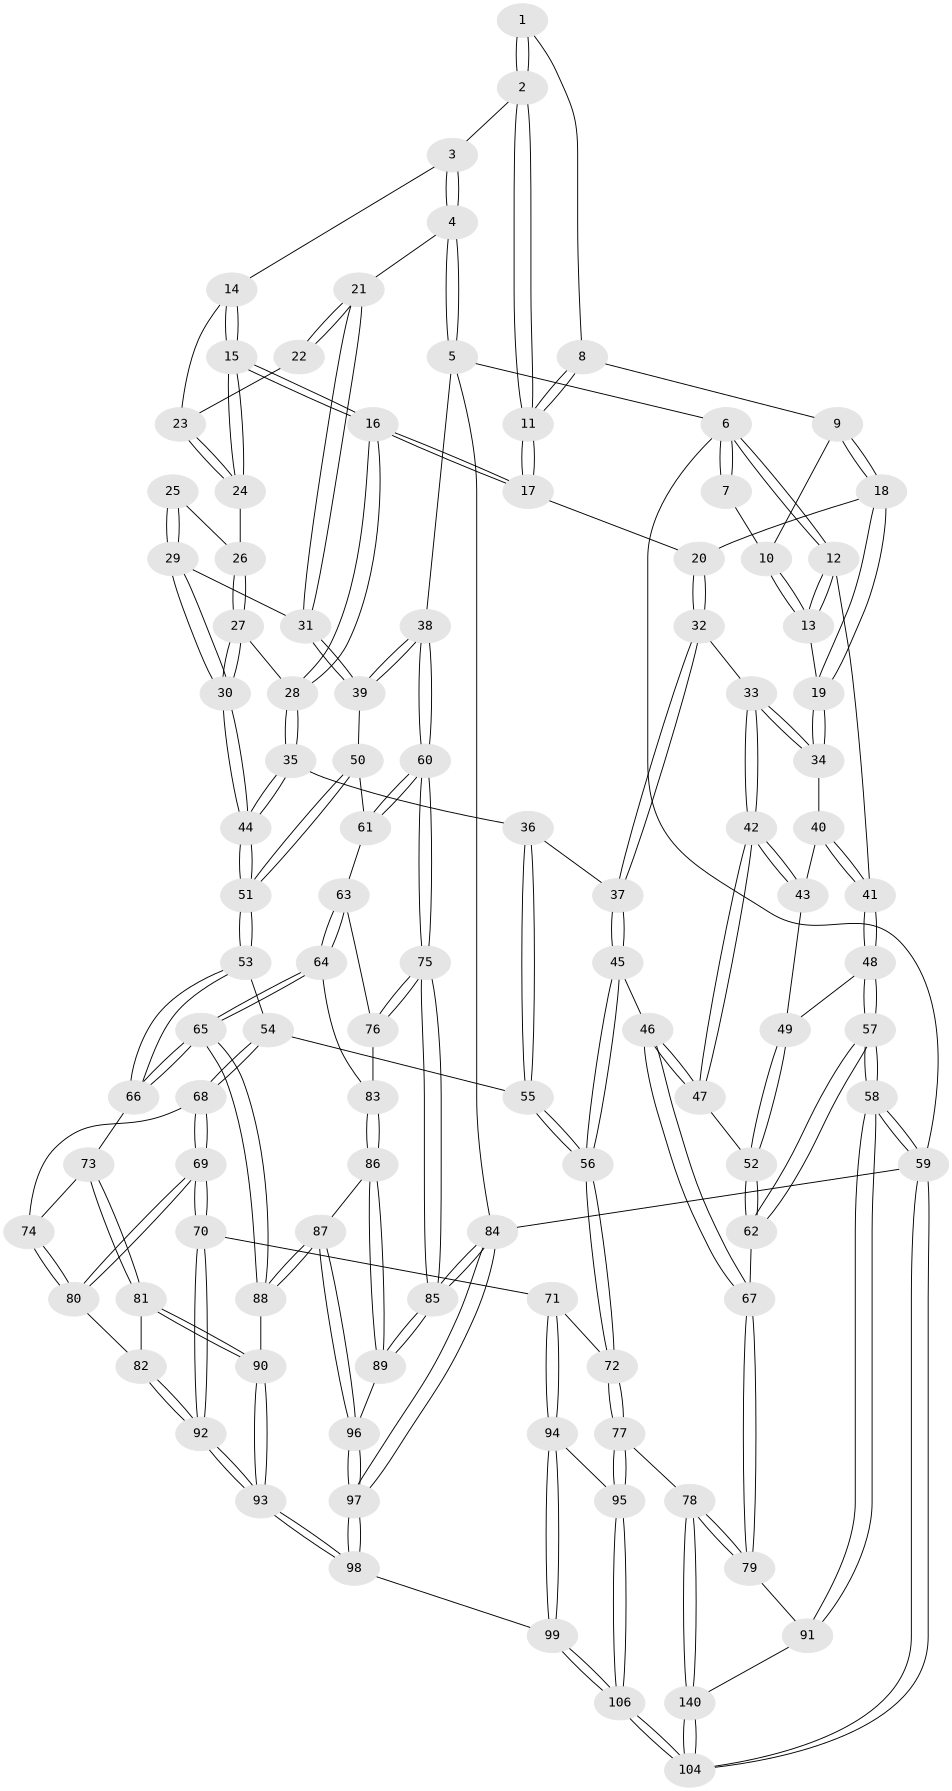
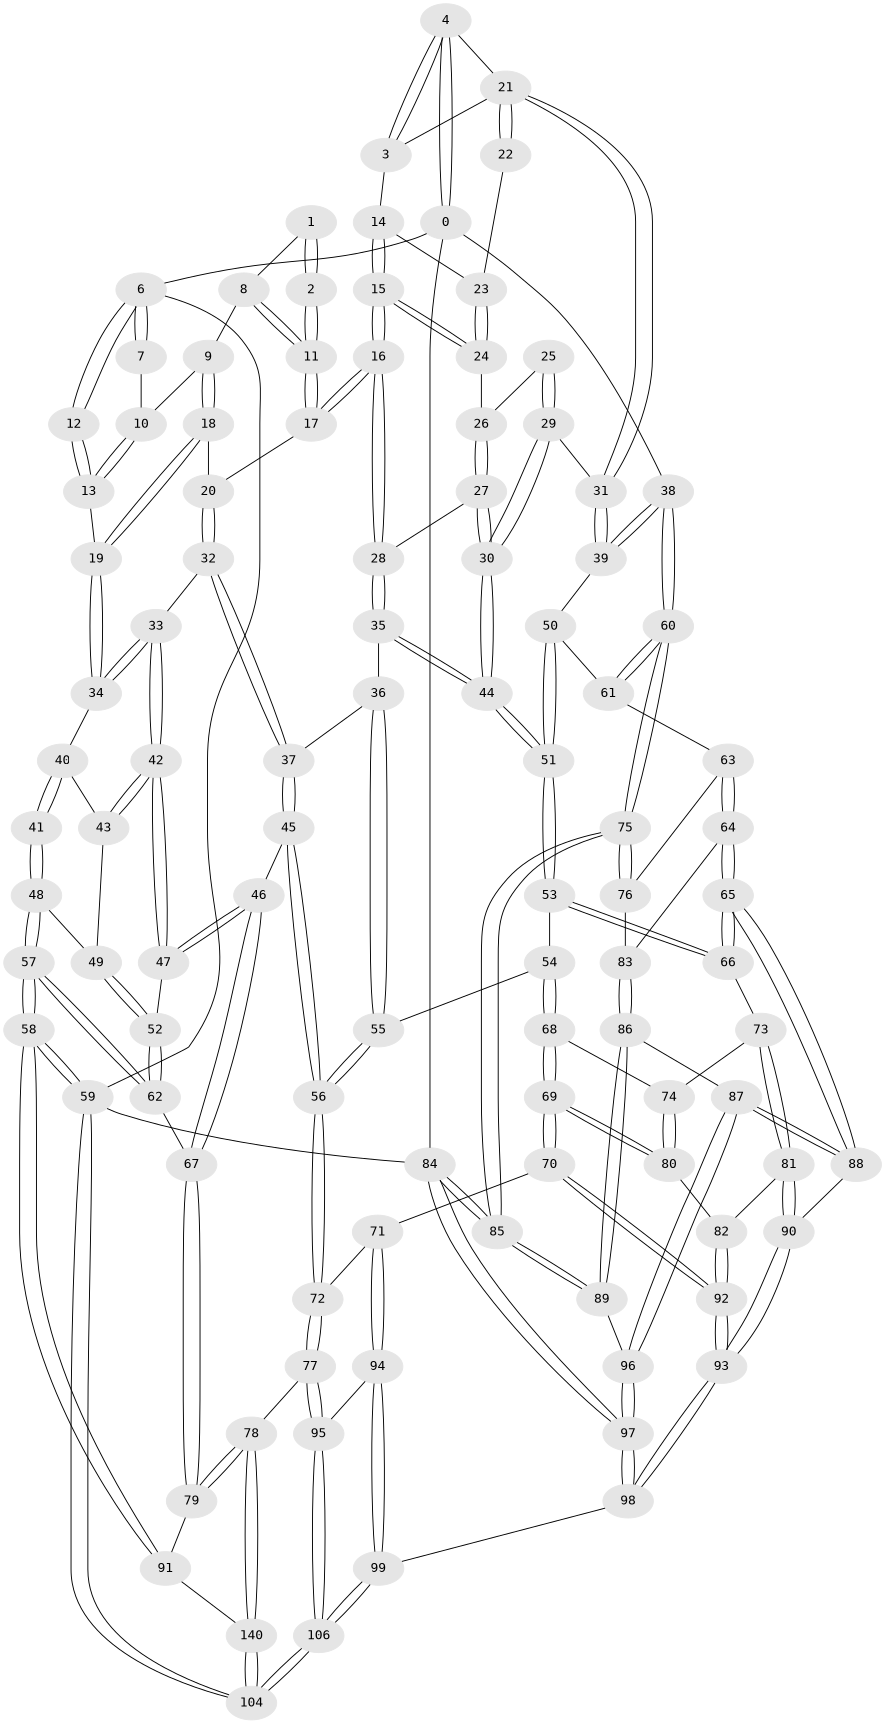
(487, 122) -> (446, 122)
(452, 357) -> (446, 222)
(858, 727) -> none
